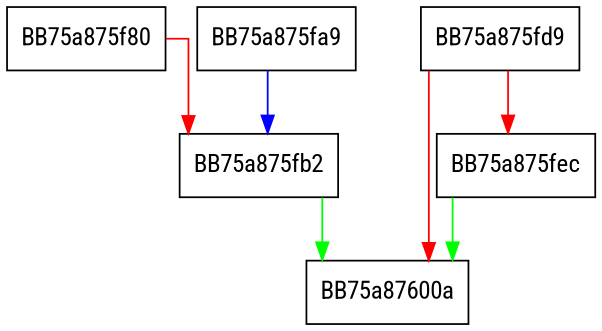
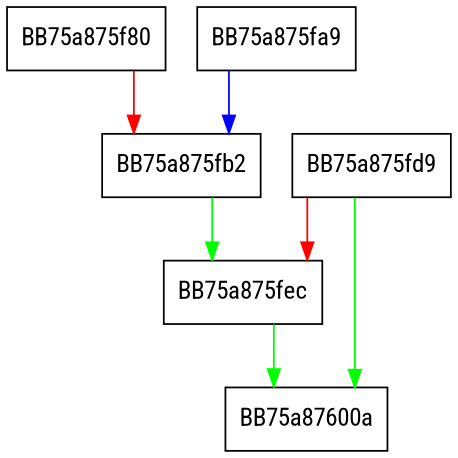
(429, 157) -> (355, 284)
(322, 220) -> (212, 220)
